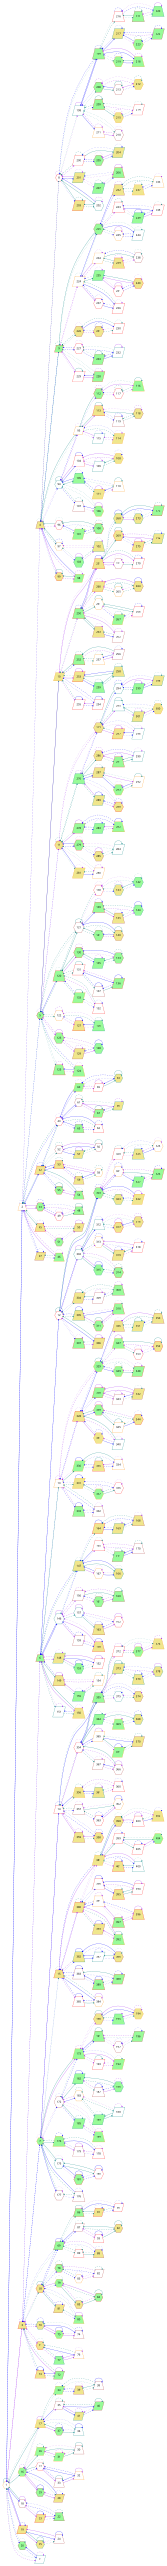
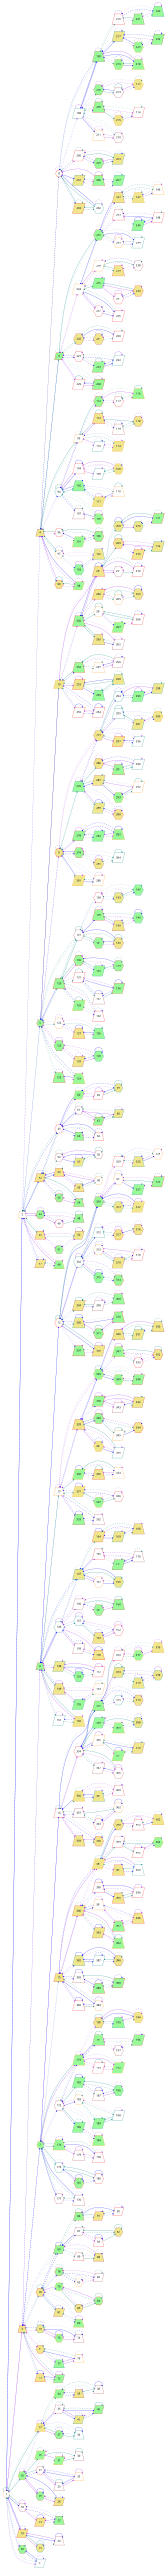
(69, 176) -> (80, 169)
